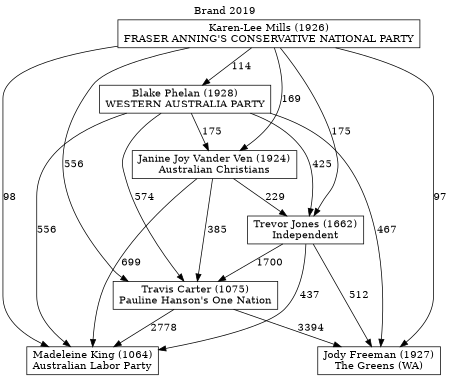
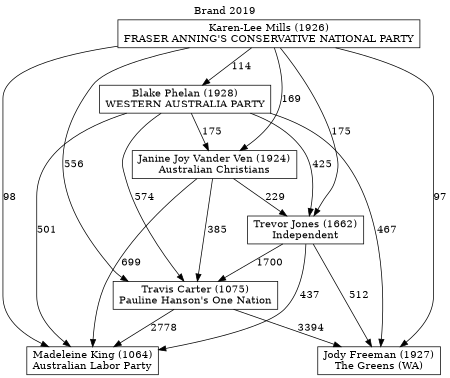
(47, 230) -> (47, 230)
